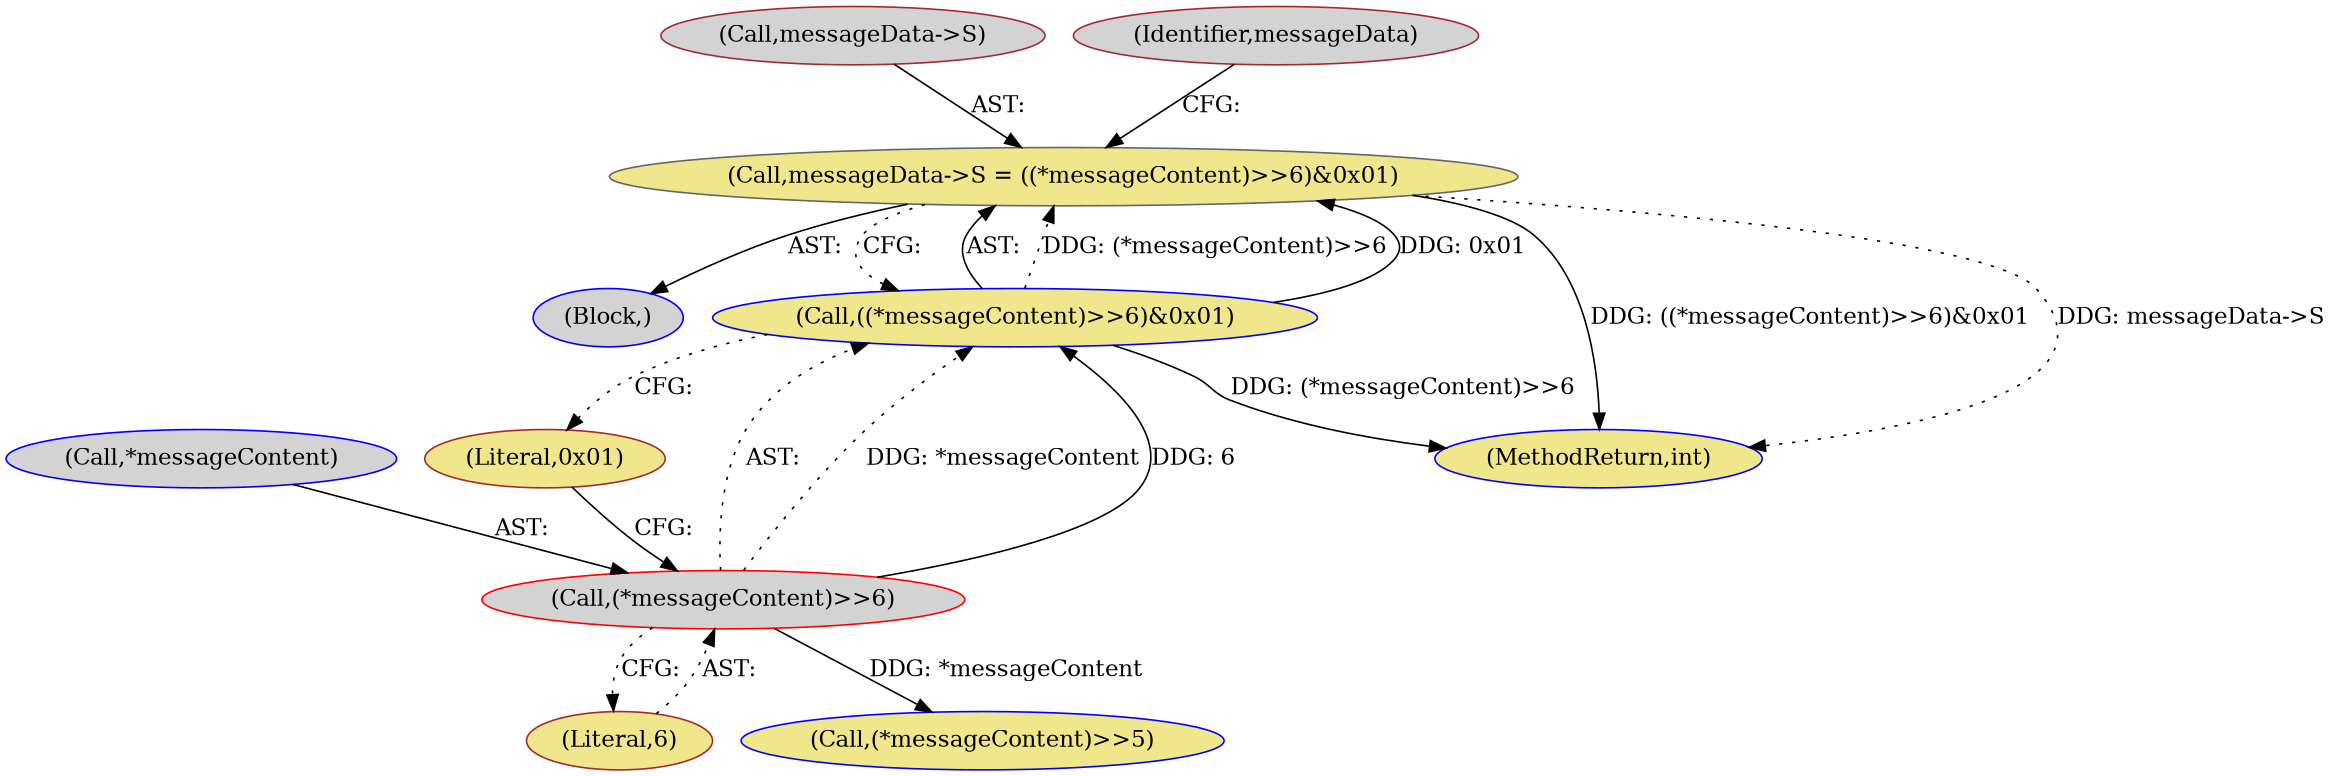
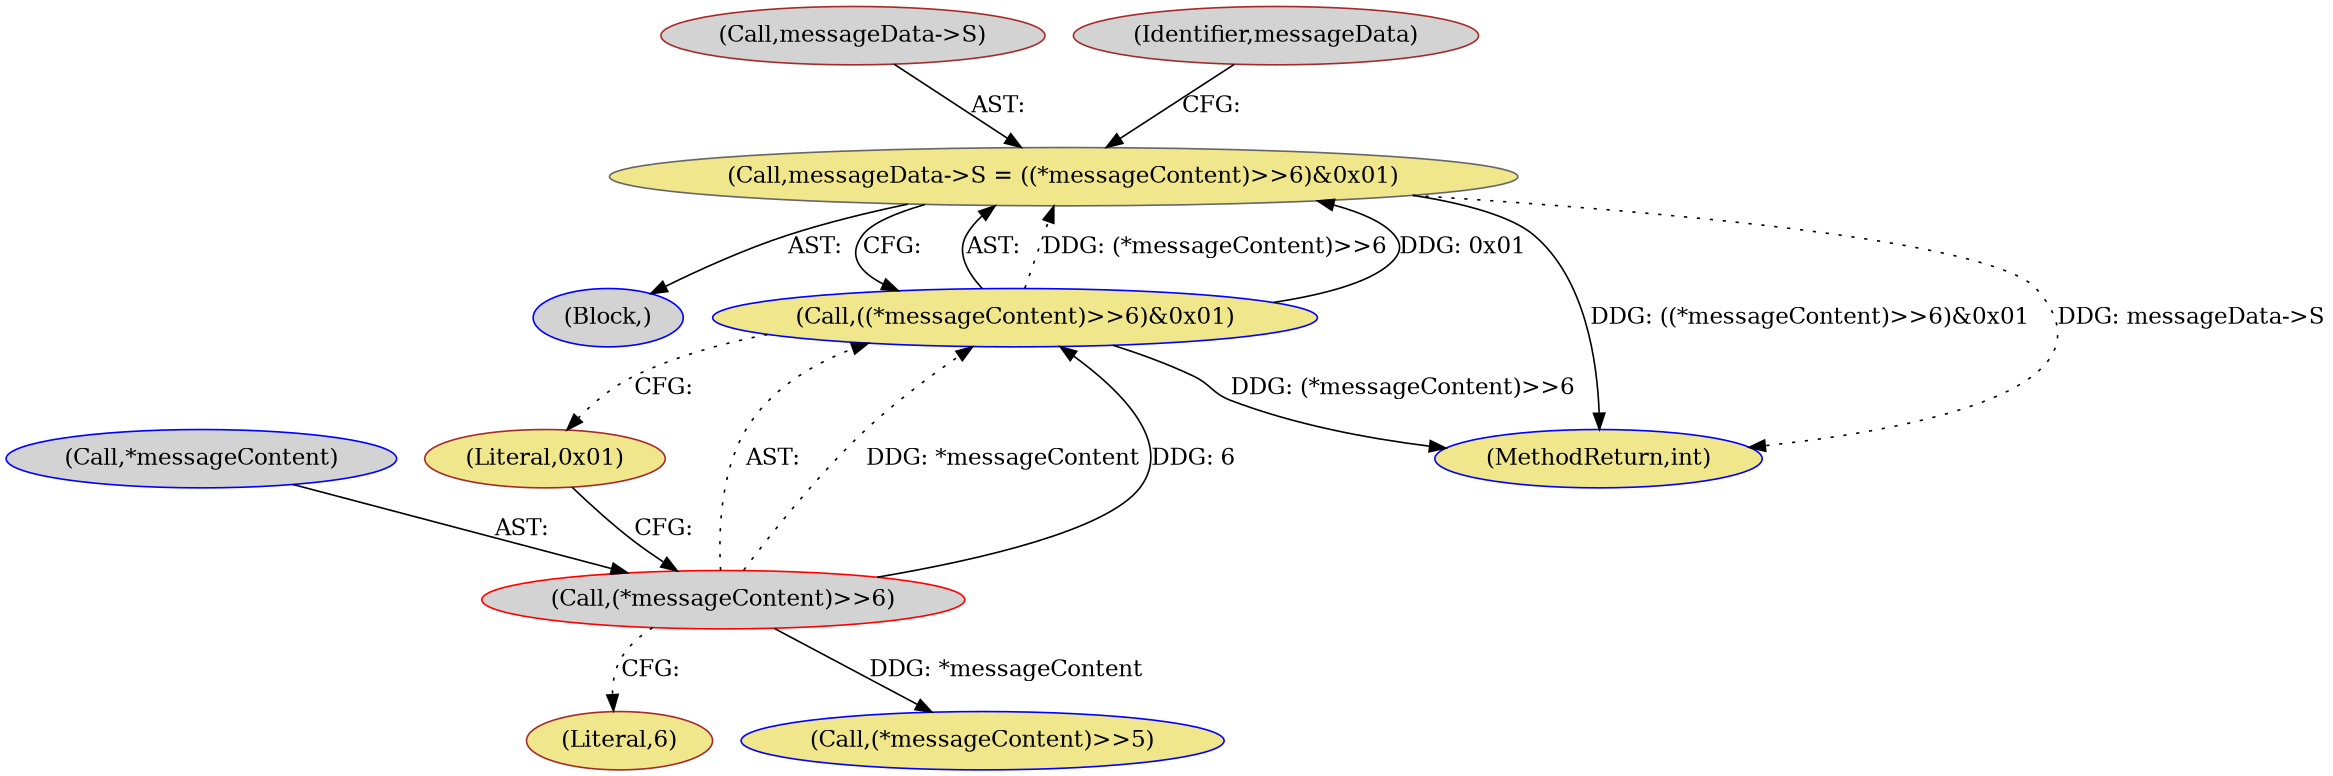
(865, 232) -> (865, 232)
(687, 683) -> none
